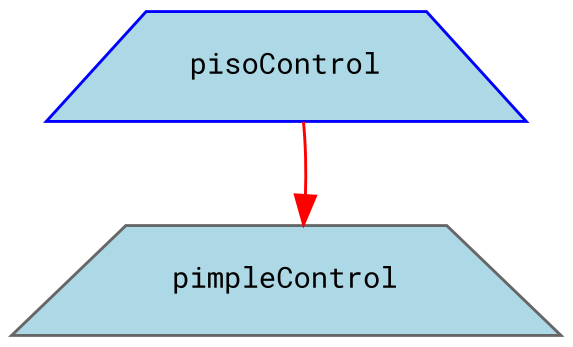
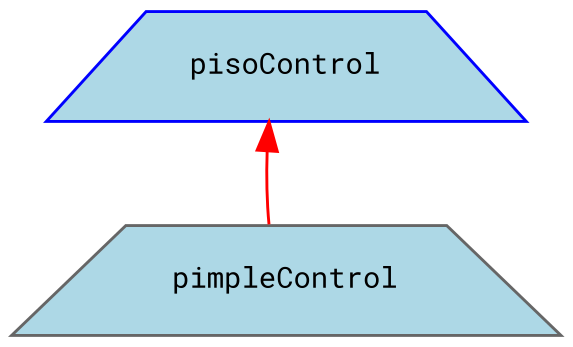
(306, 159) -> (267, 188)
